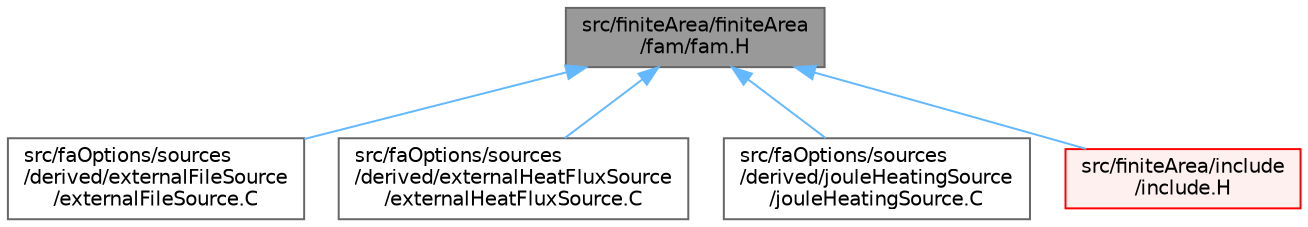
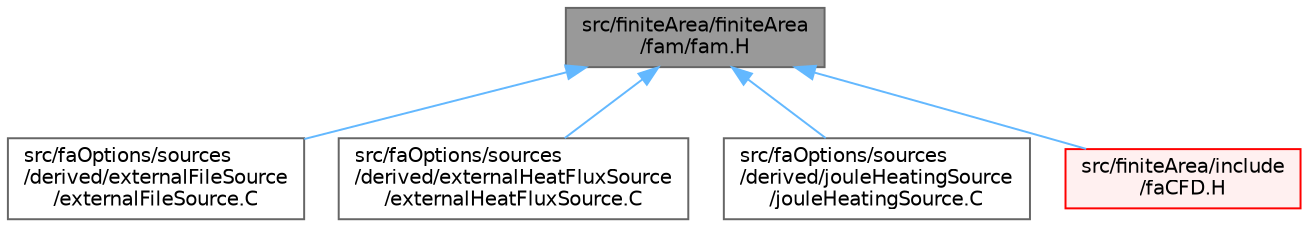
(1183, 179) -> (1183, 179)
